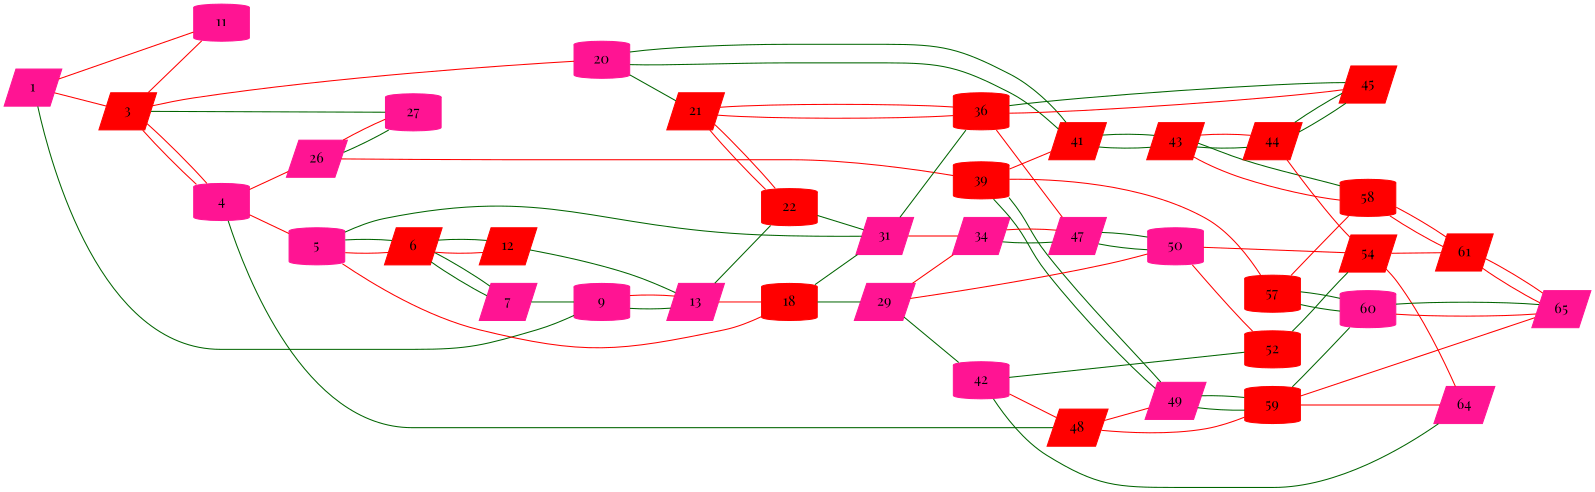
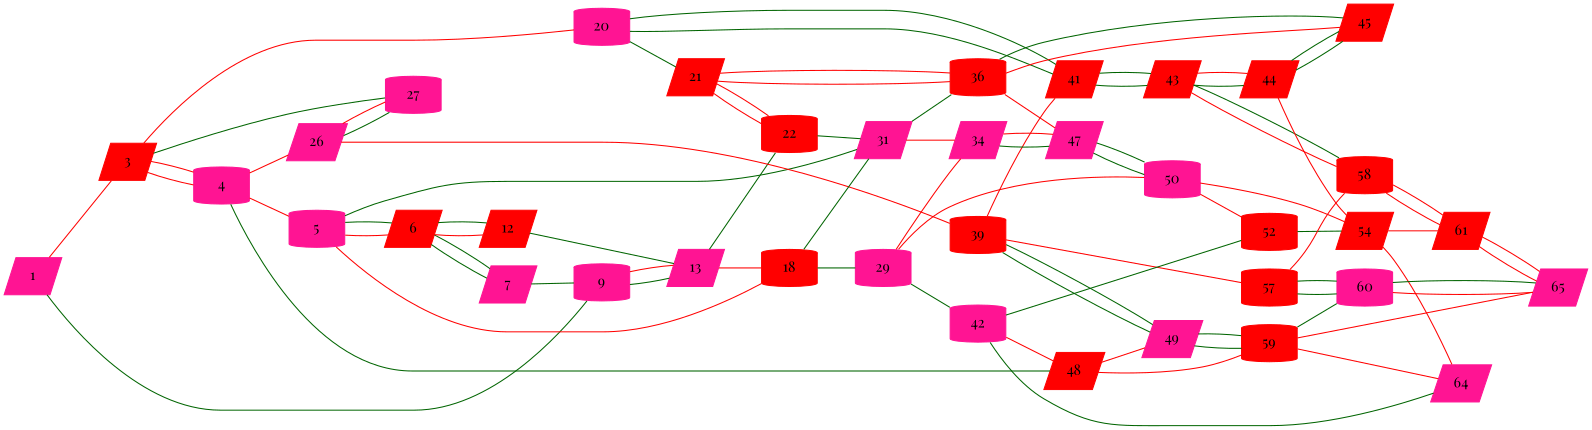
(222, 23) -> none
(885, 302) -> (883, 268)
